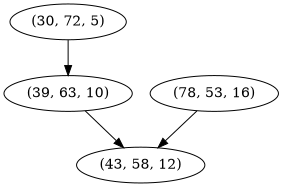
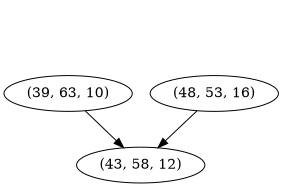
(68, 22) -> none
(214, 93) -> (214, 93)
